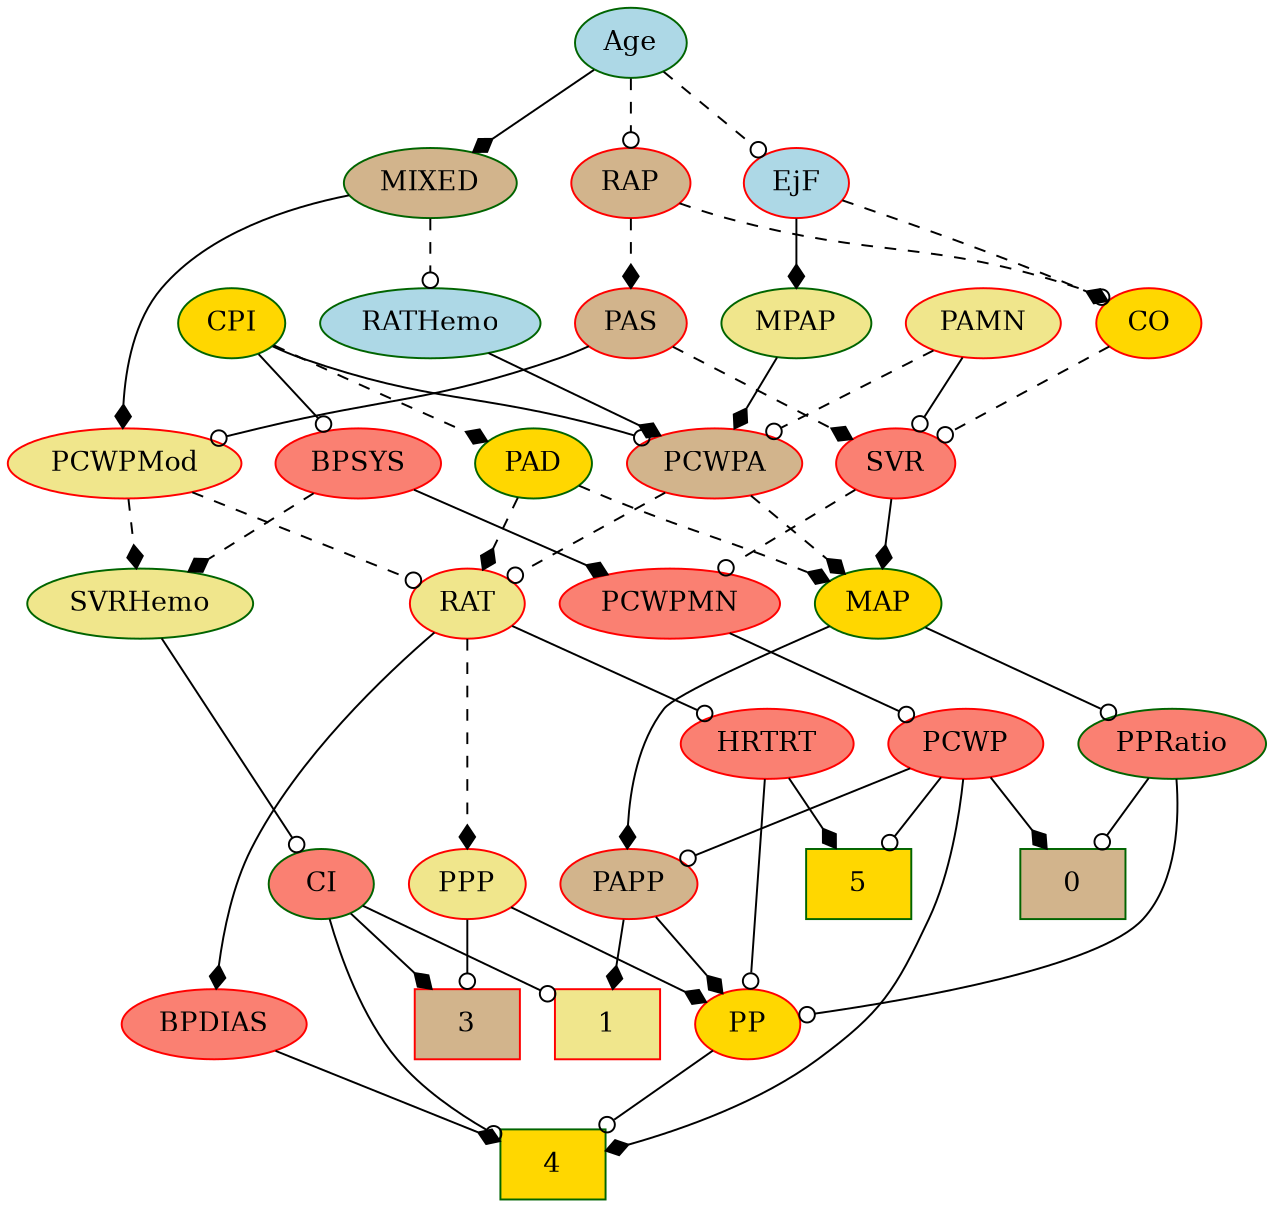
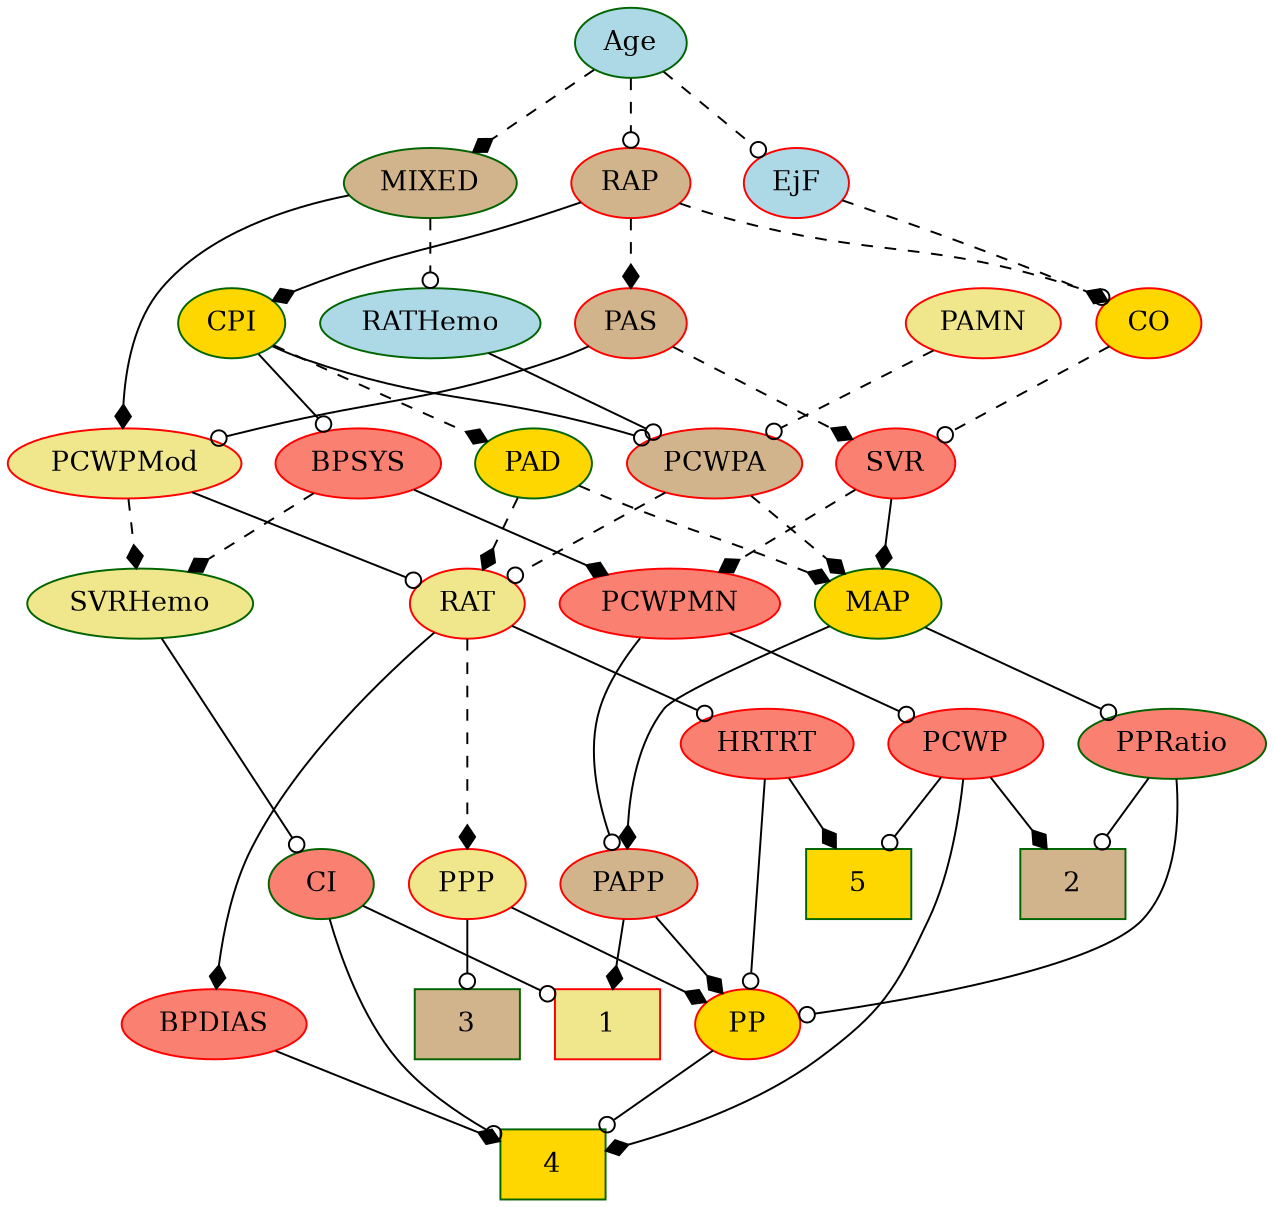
(543, 104) -> (543, 104)
none -> (445, 244)
(796, 323) -> none
(943, 387) -> none
(567, 391) -> (567, 391)
(803, 521) -> (803, 521)
(299, 535) -> (299, 535)
(797, 814) -> (595, 731)
(1073, 884) -> (1073, 884)
(383, 943) -> none
(467, 1024) -> (467, 1024)
